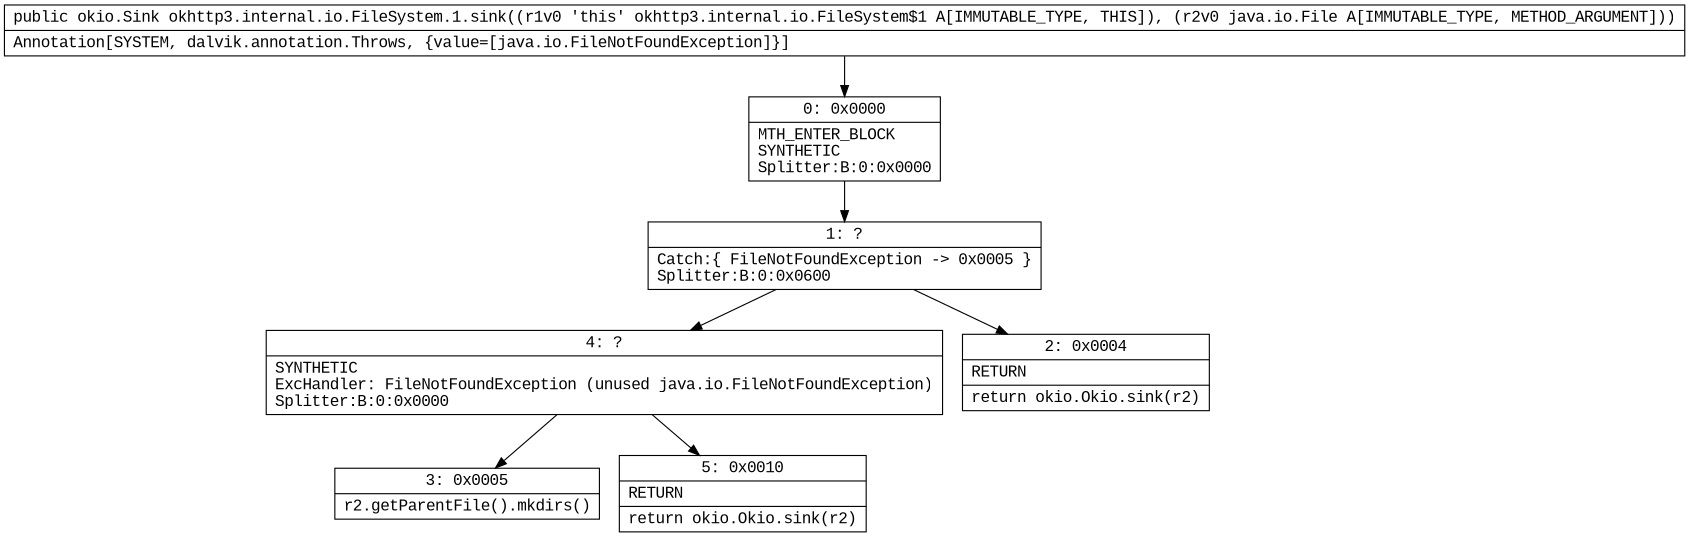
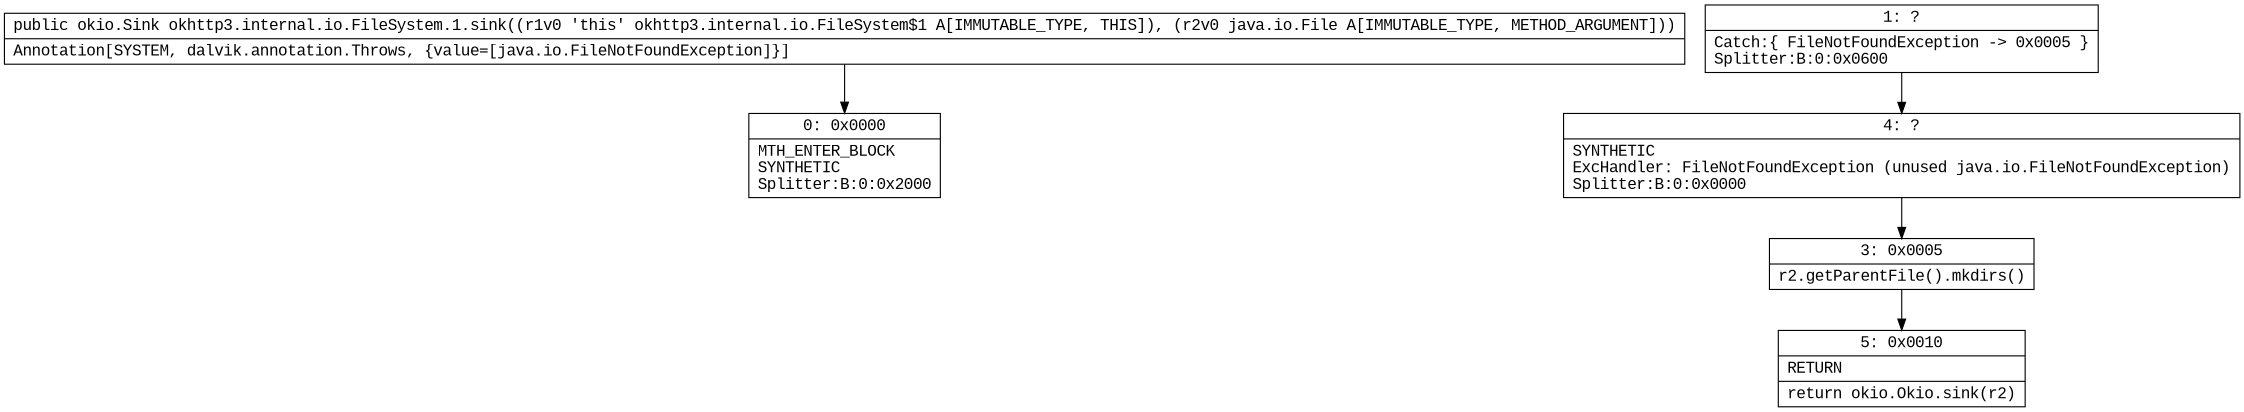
(845, 168) -> (845, 184)
(845, 196) -> none
(1086, 372) -> none
(672, 431) -> (1902, 304)
